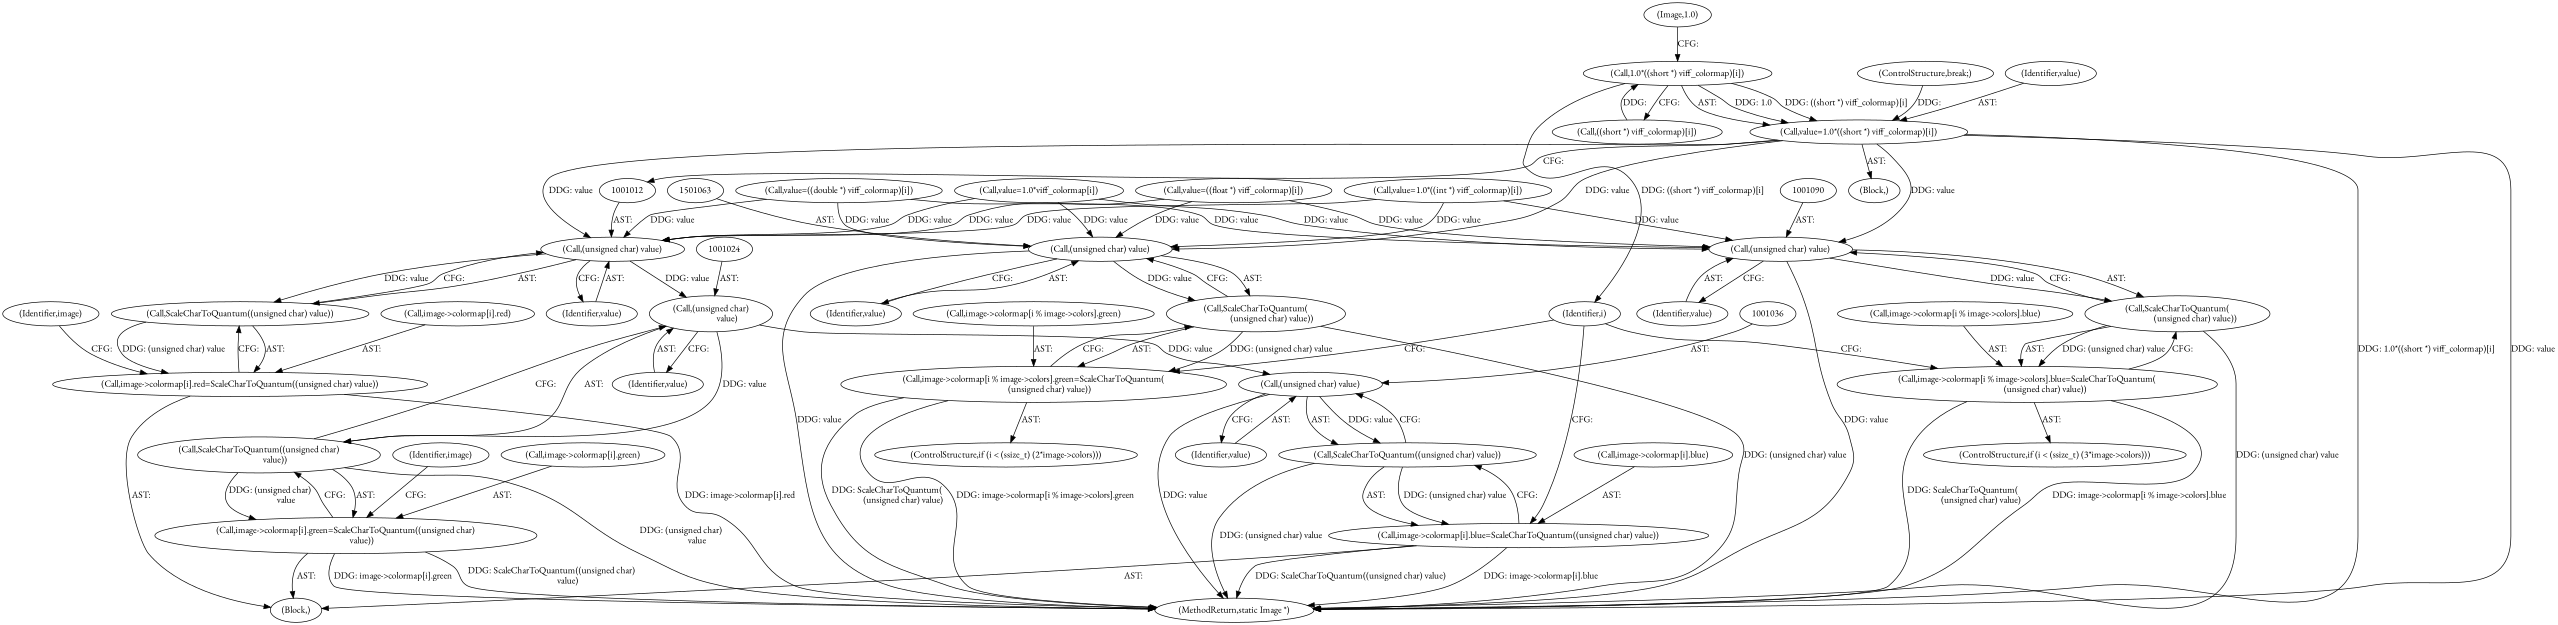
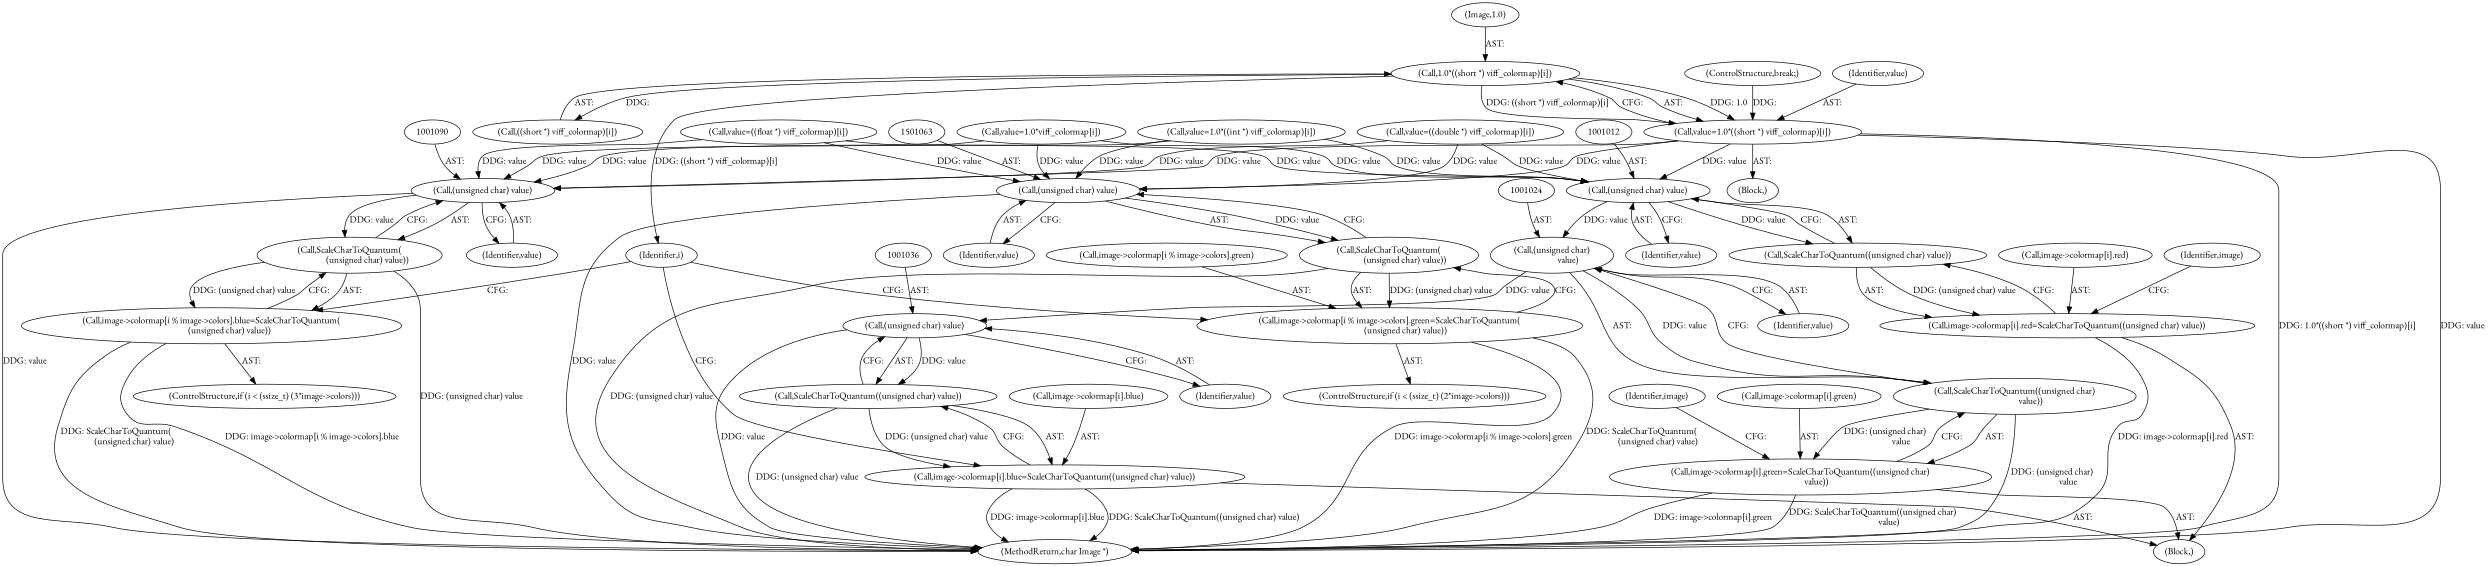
(1689, 44) -> (1496, 44)
(1636, 103) -> (585, 103)
(1671, 103) -> (639, 103)
(1218, 178) -> (1618, 105)
(1955, 314) -> none
(1234, 610) -> (1055, 552)
